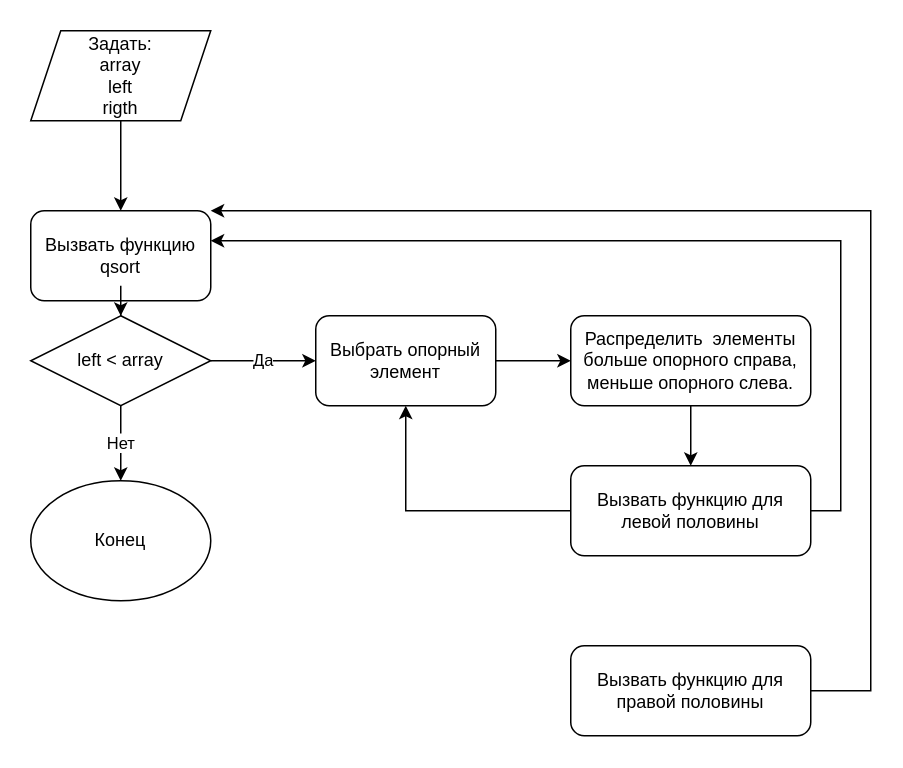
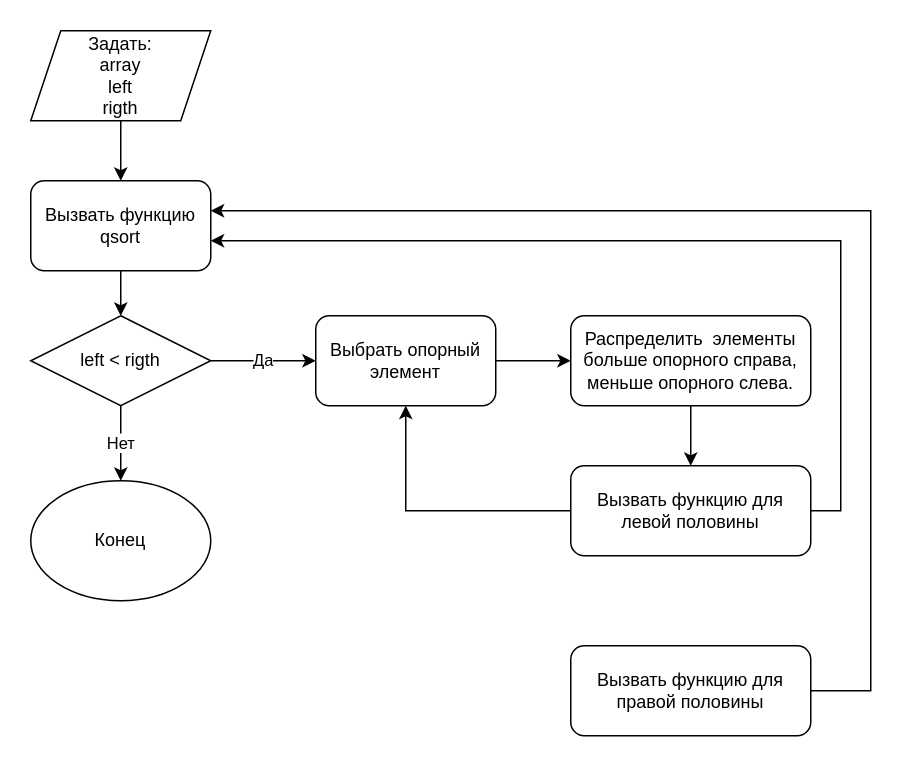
(121, 256) -> (121, 226)
(121, 361) -> (121, 361)
